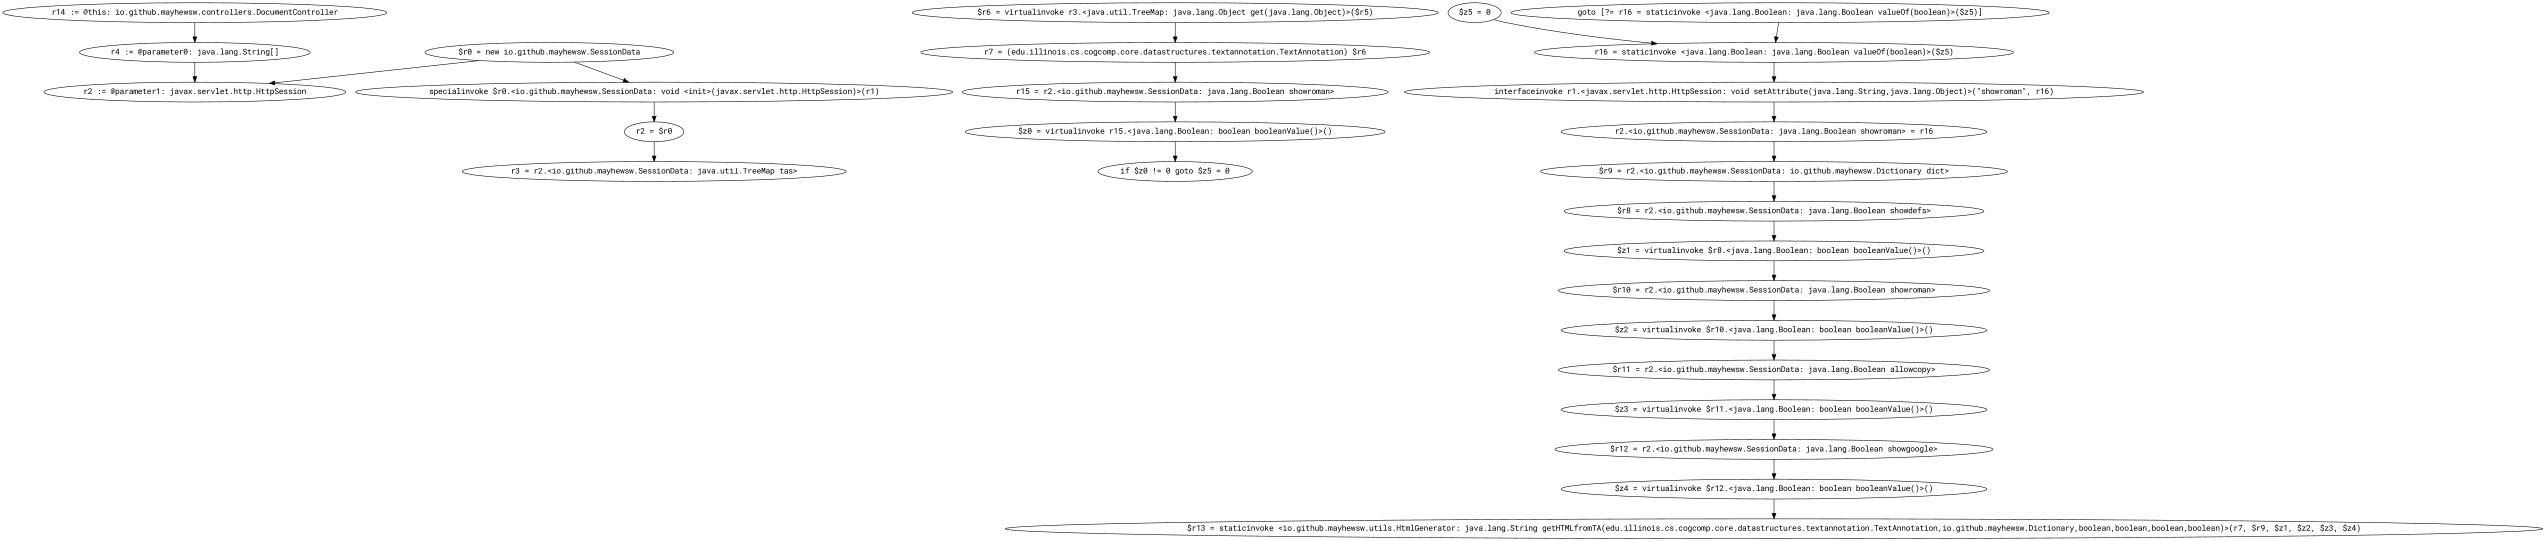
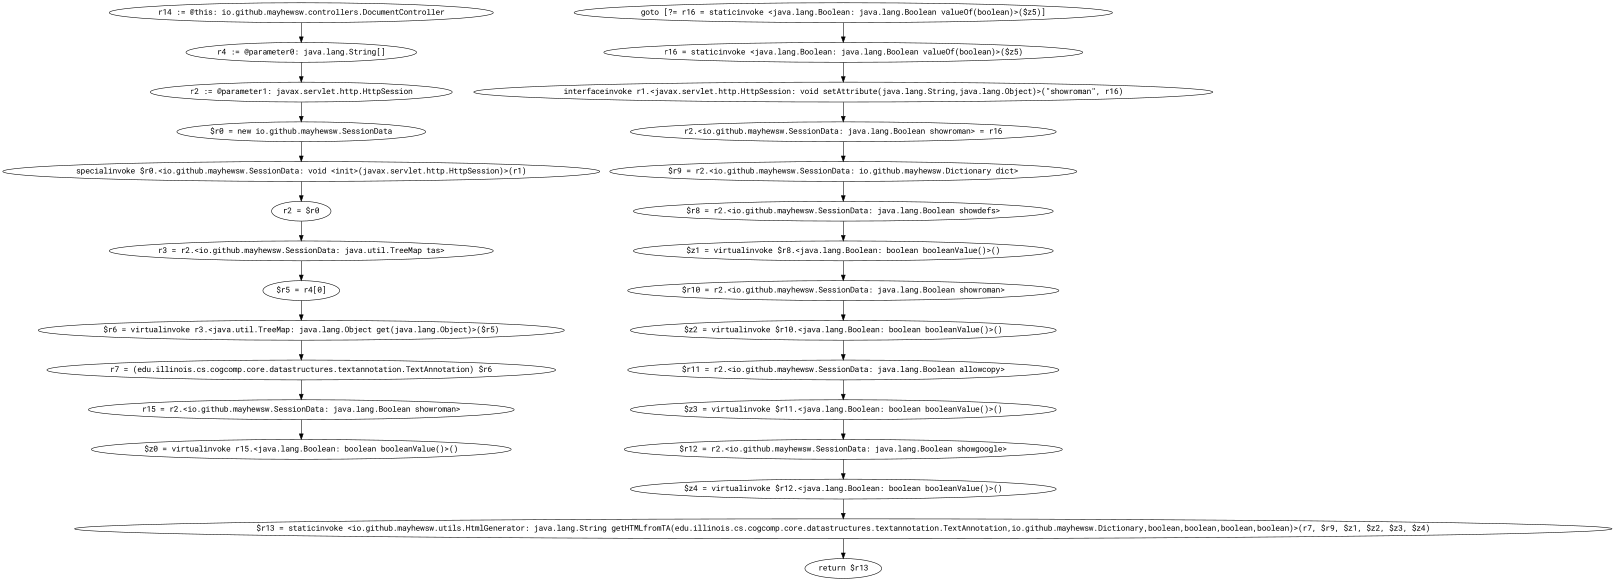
(1475, 13) -> none
(377, 72) -> (301, 109)
(1175, 171) -> none
none -> (301, 291)
none -> (843, 568)
